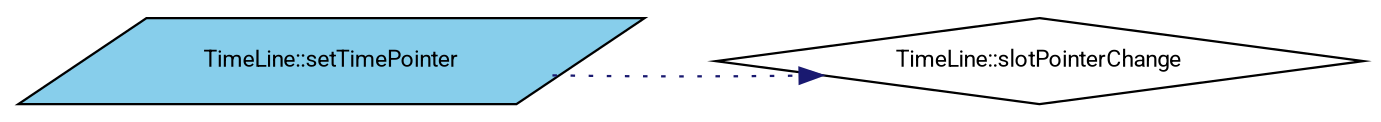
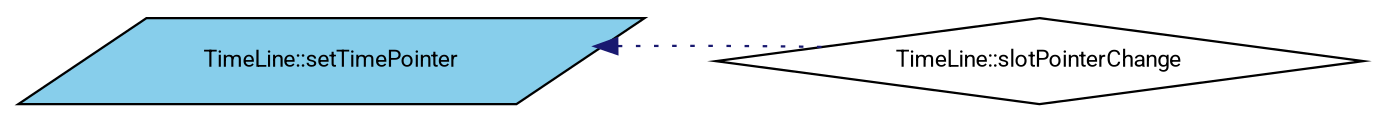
(676, 76) -> (720, 46)
